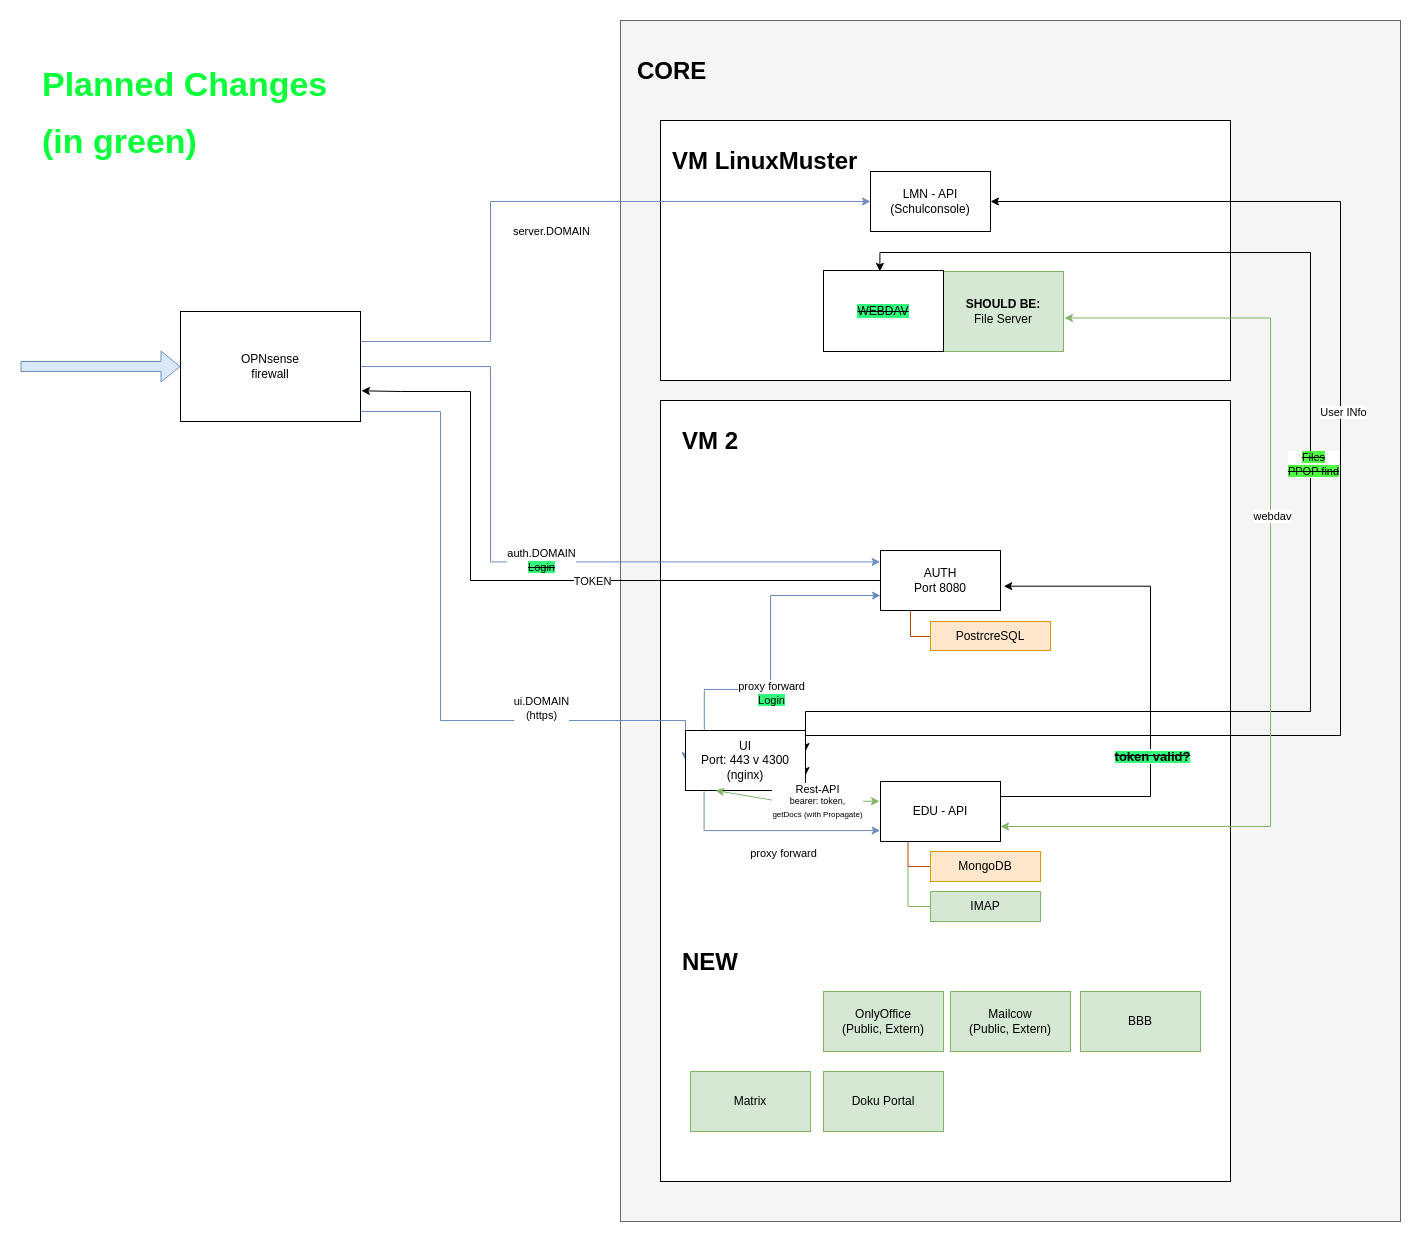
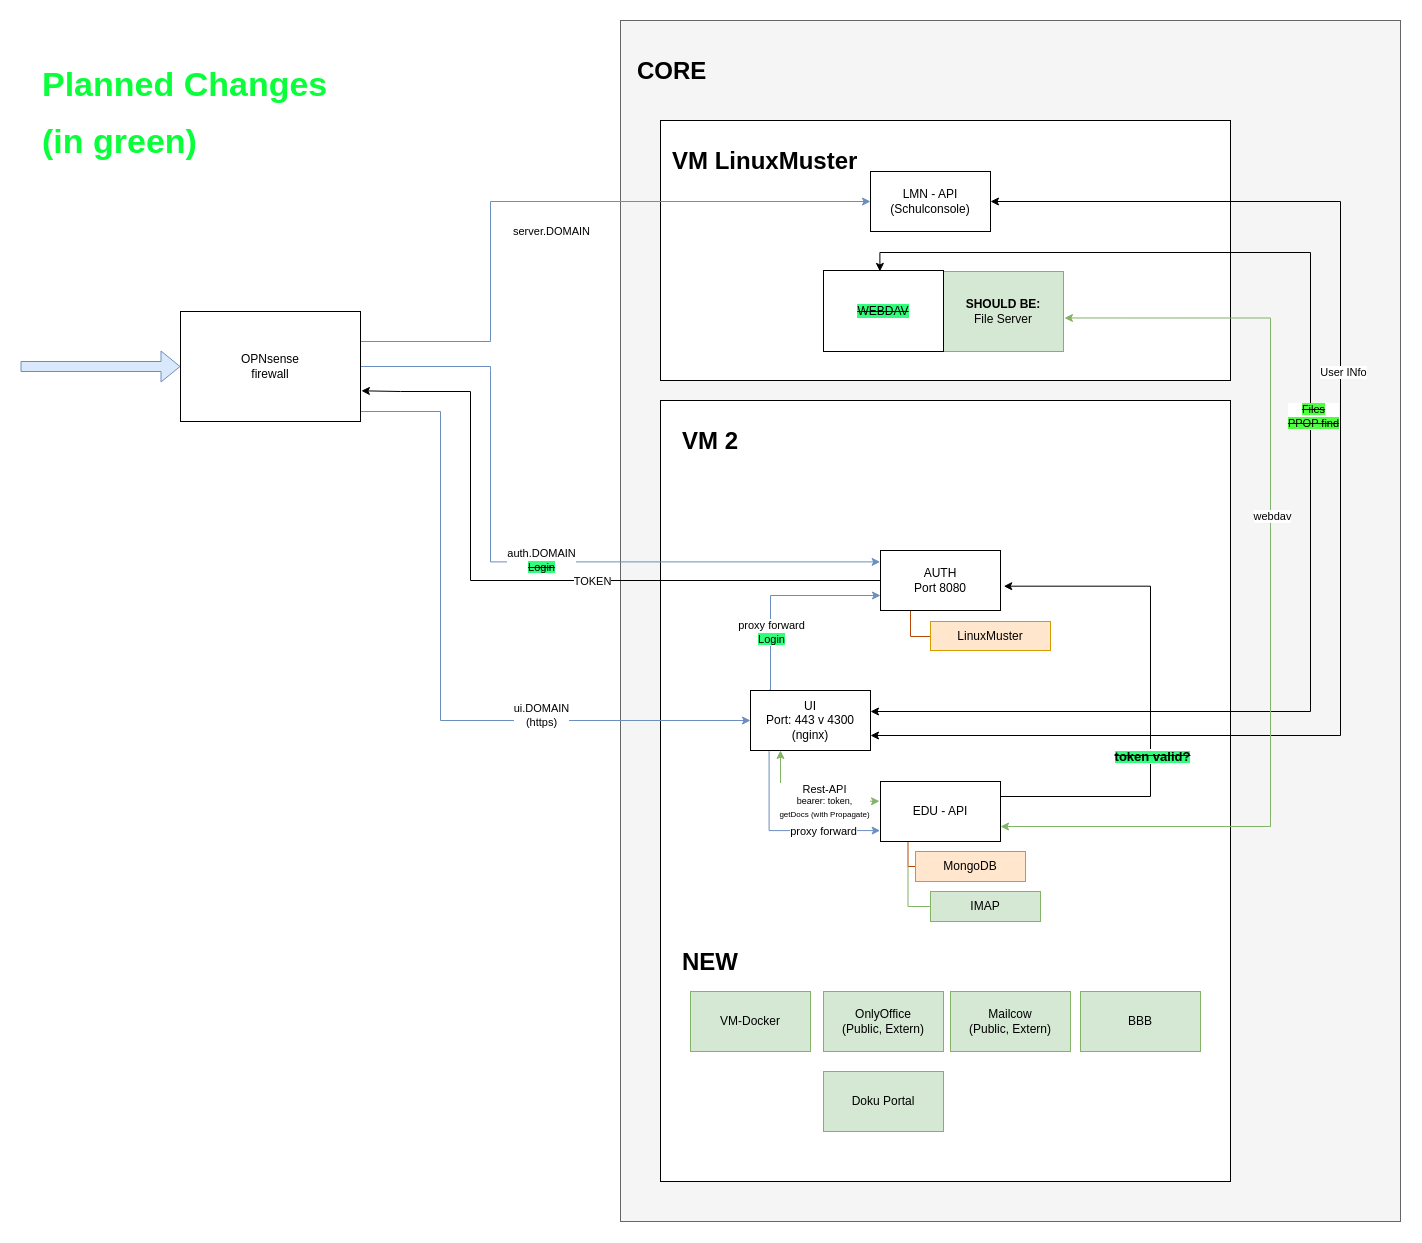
(991, 637) -> (991, 637)
(746, 761) -> (811, 721)
(986, 867) -> (971, 867)
none -> (751, 1022)
(751, 1102) -> none
